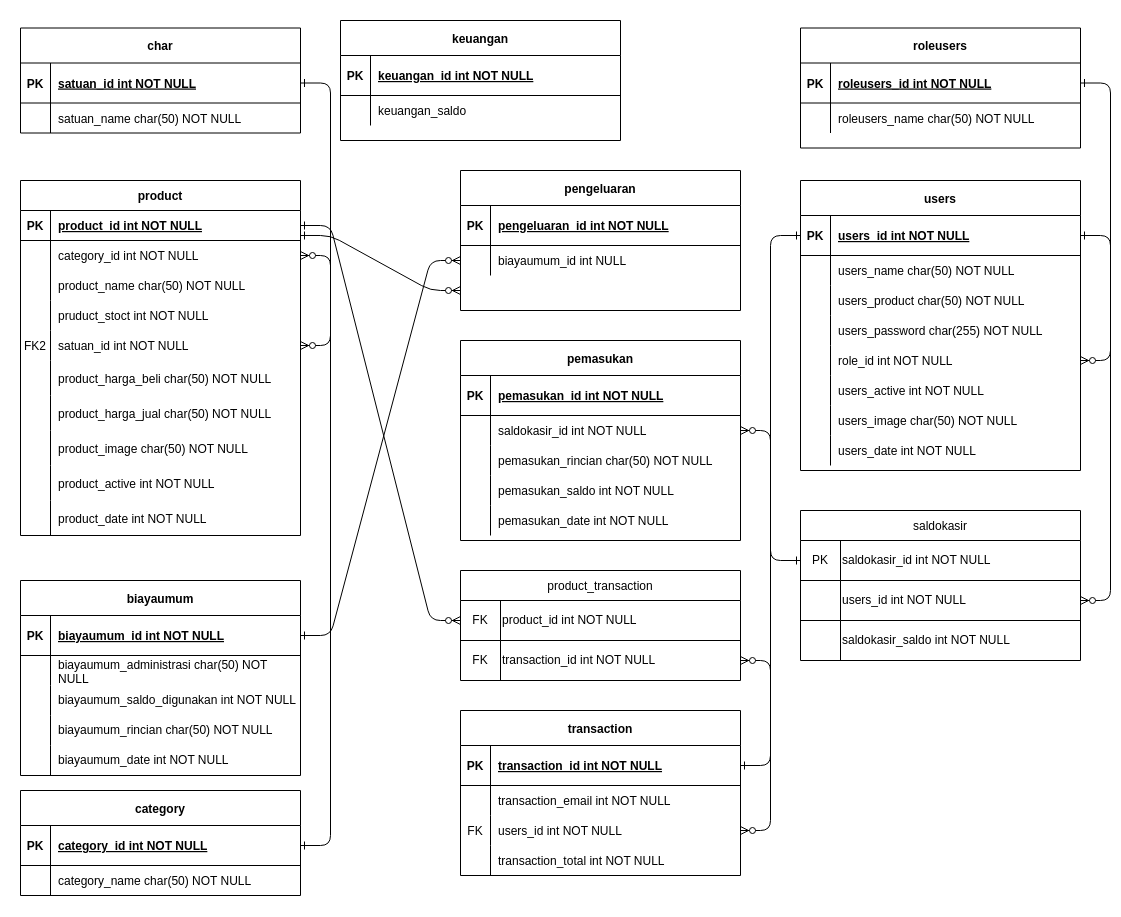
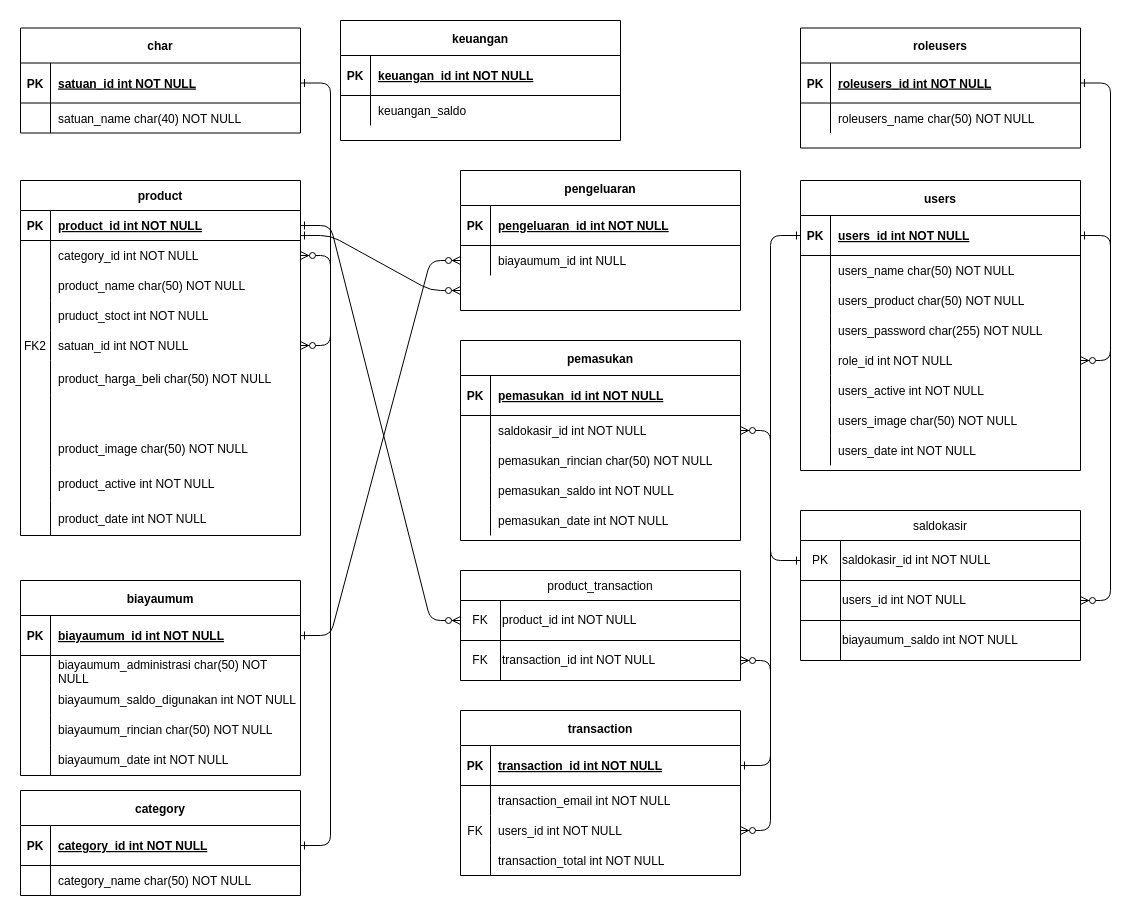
(151, 119) -> (151, 119)
(176, 413) -> none
(929, 641) -> (927, 641)
